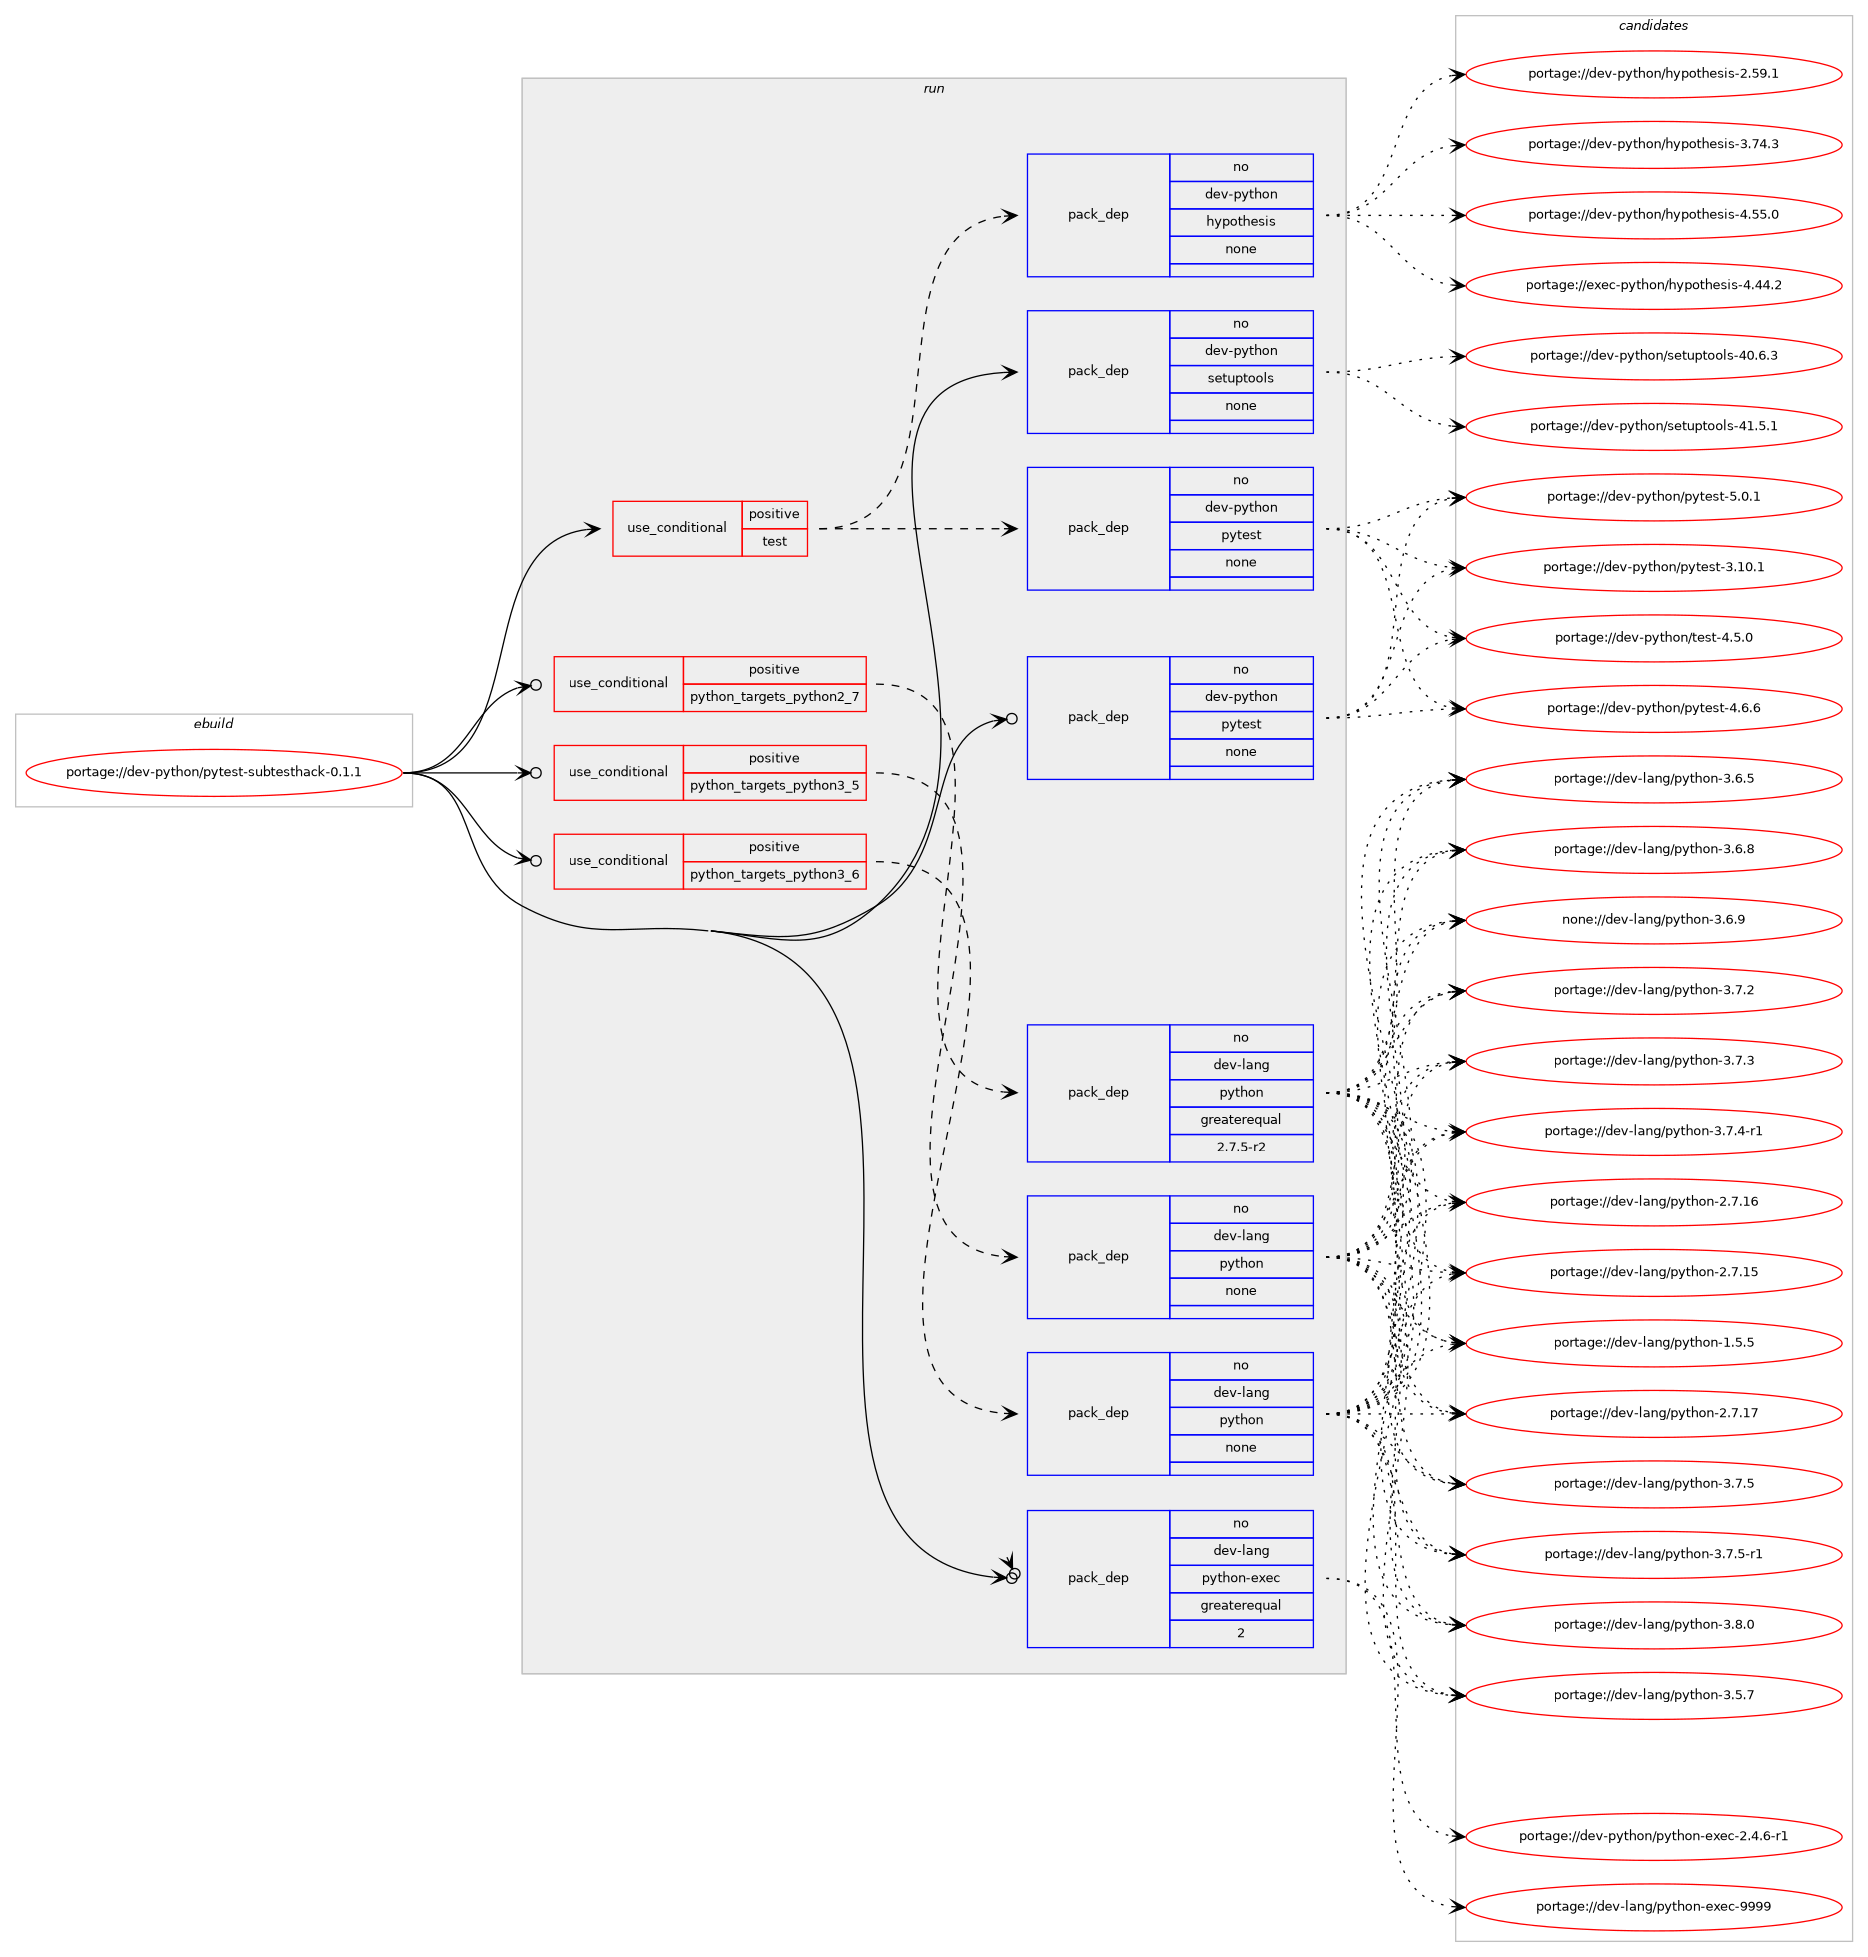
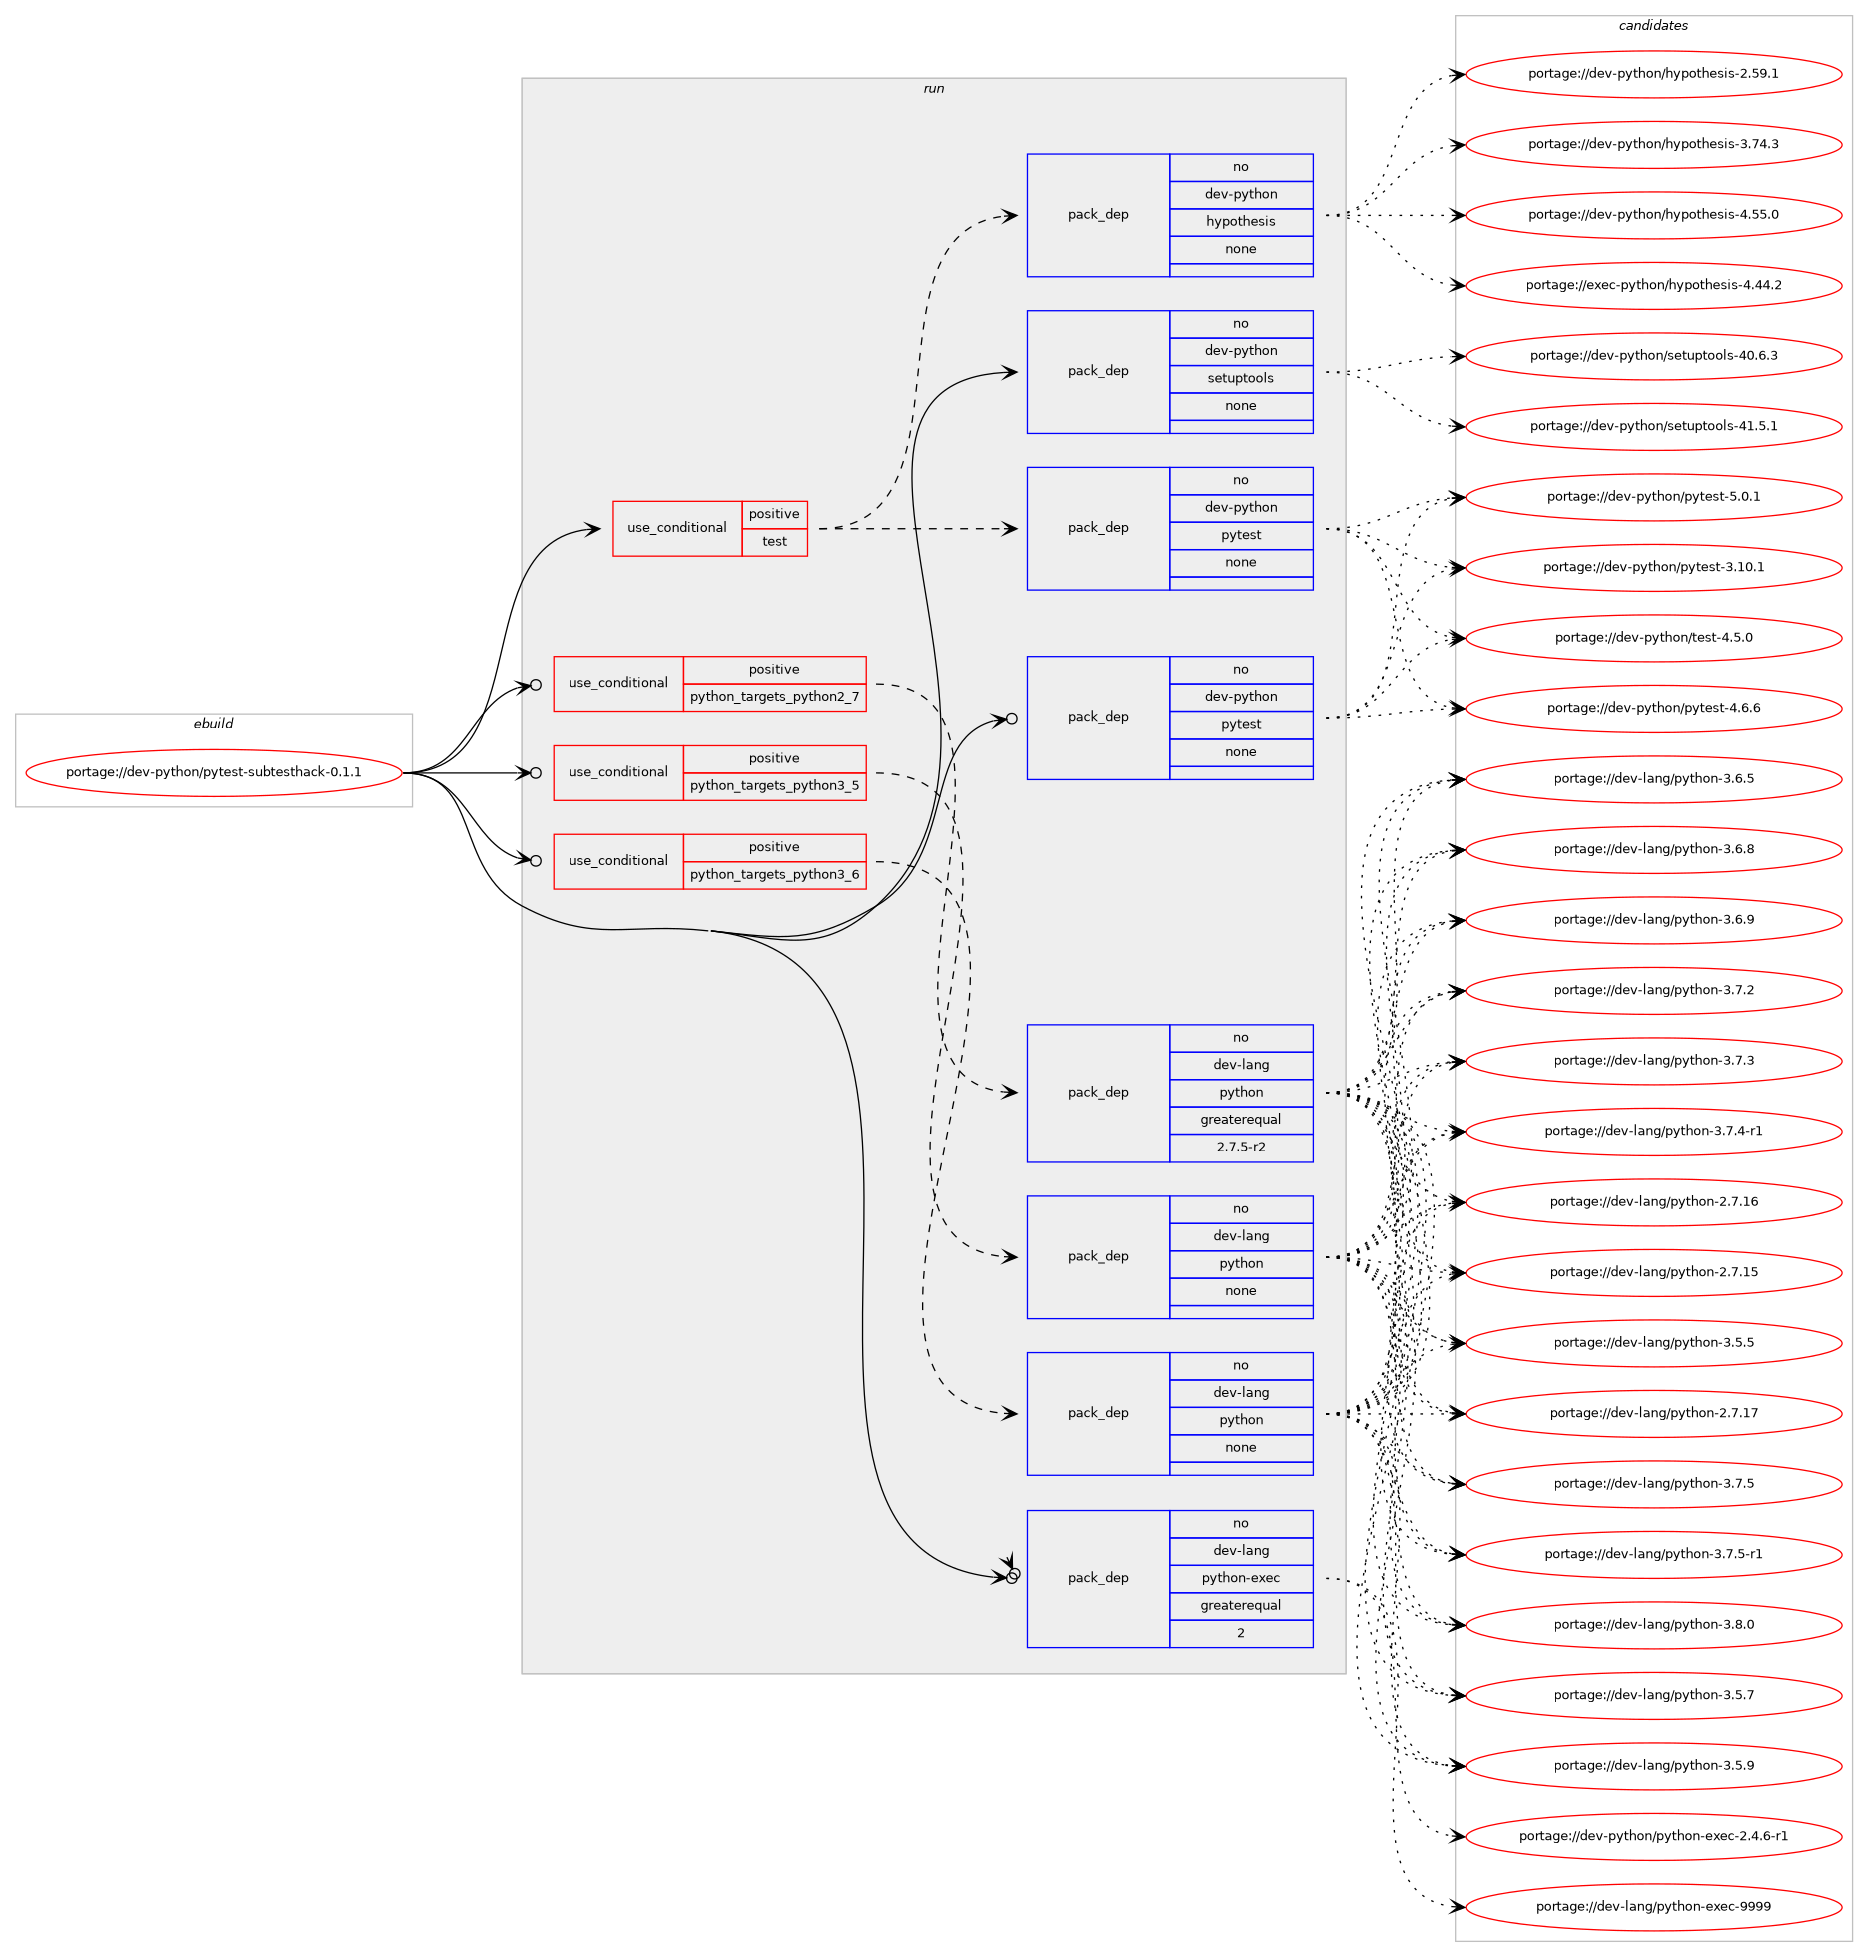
(1654, 920) -> (1654, 920)
(1654, 1343) -> (1654, 1343)
none -> (1654, 1766)
